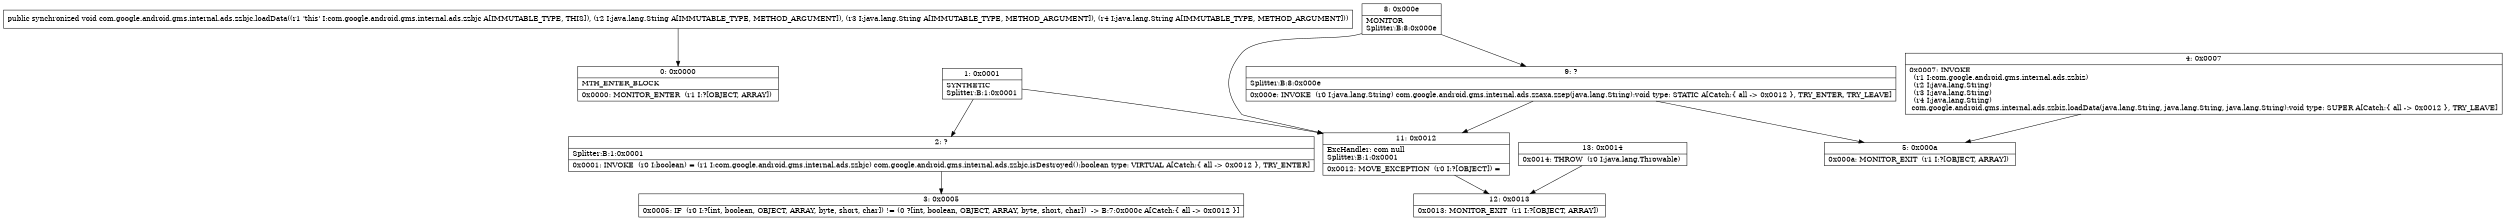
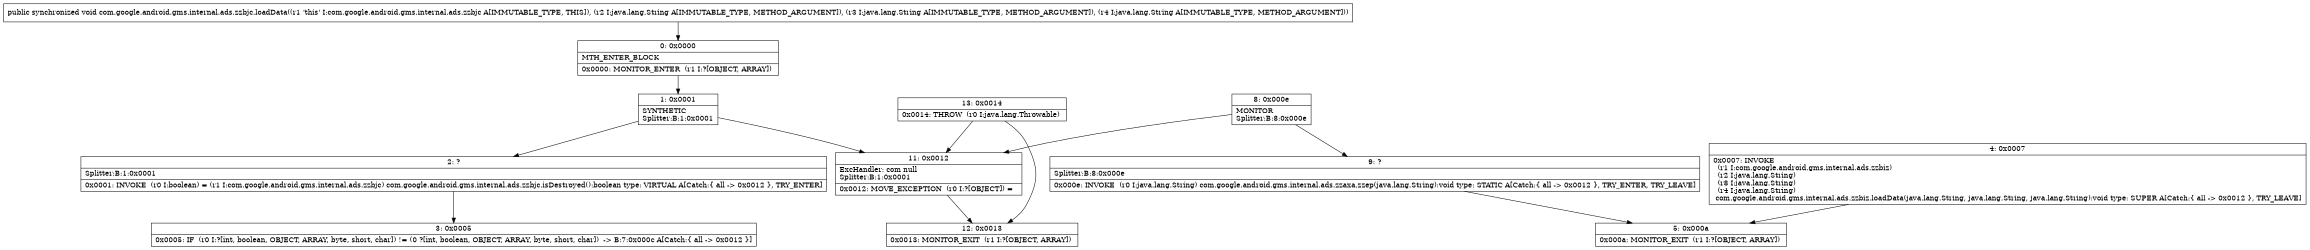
none -> (678, 82)
(1951, 93) -> (1754, 183)
(1500, 116) -> (961, 135)
